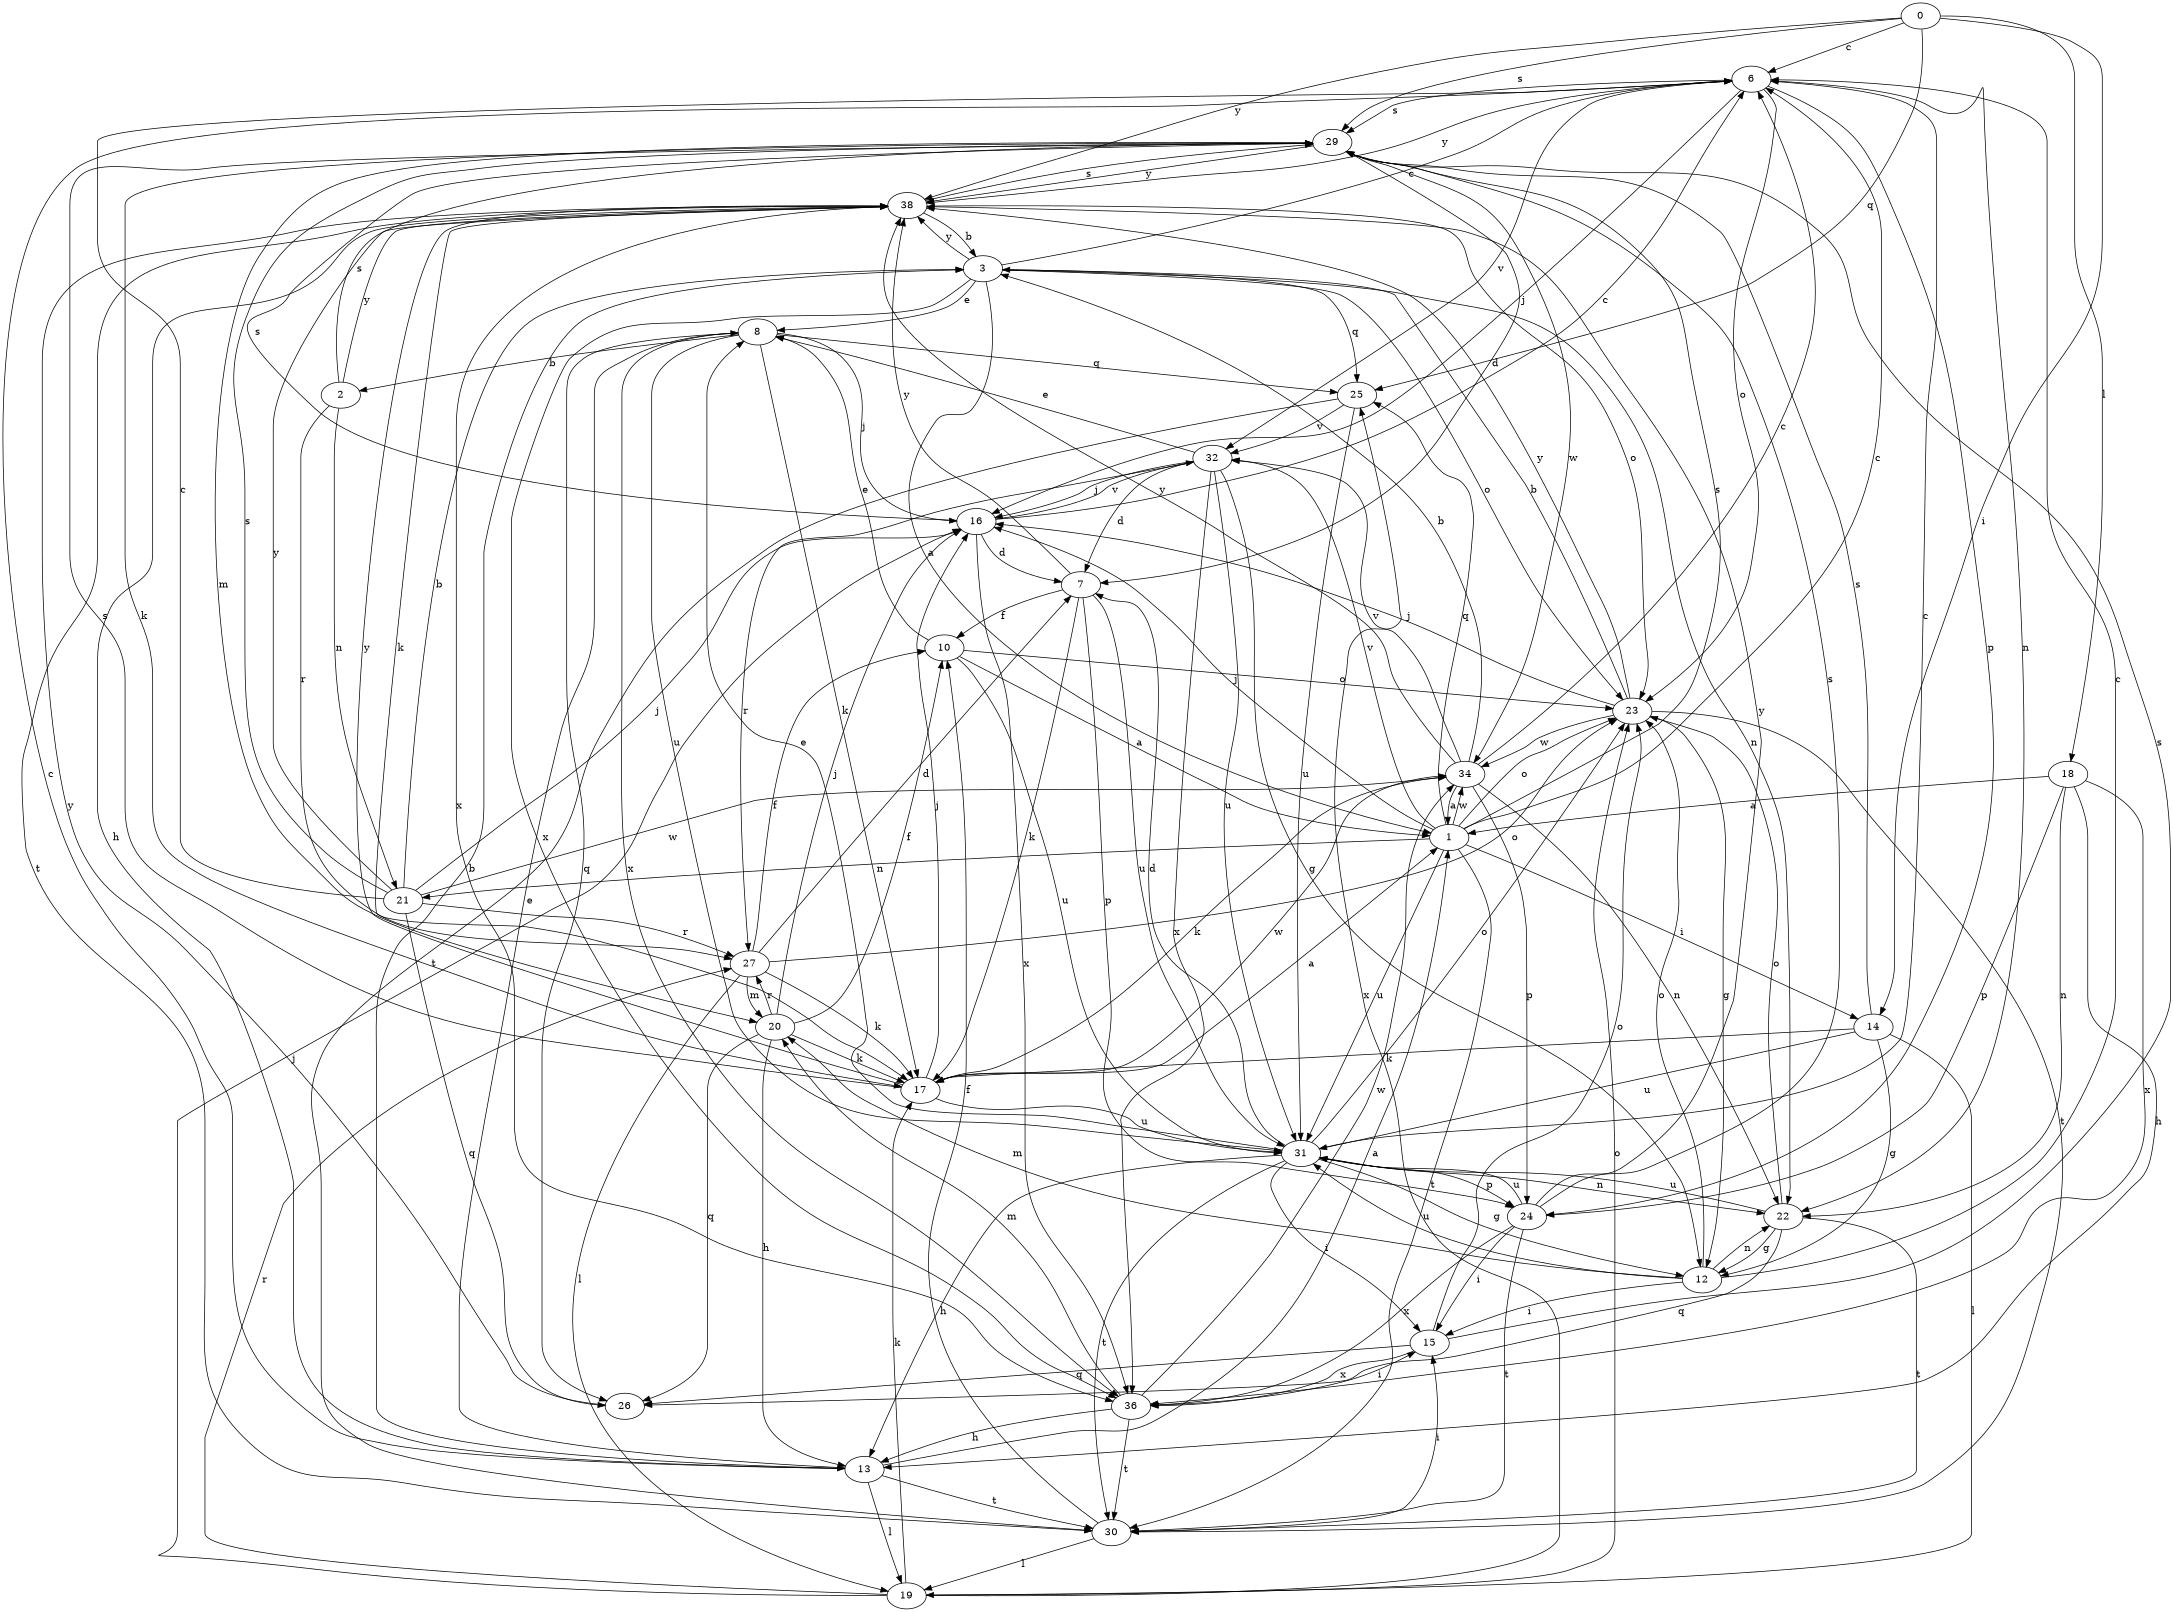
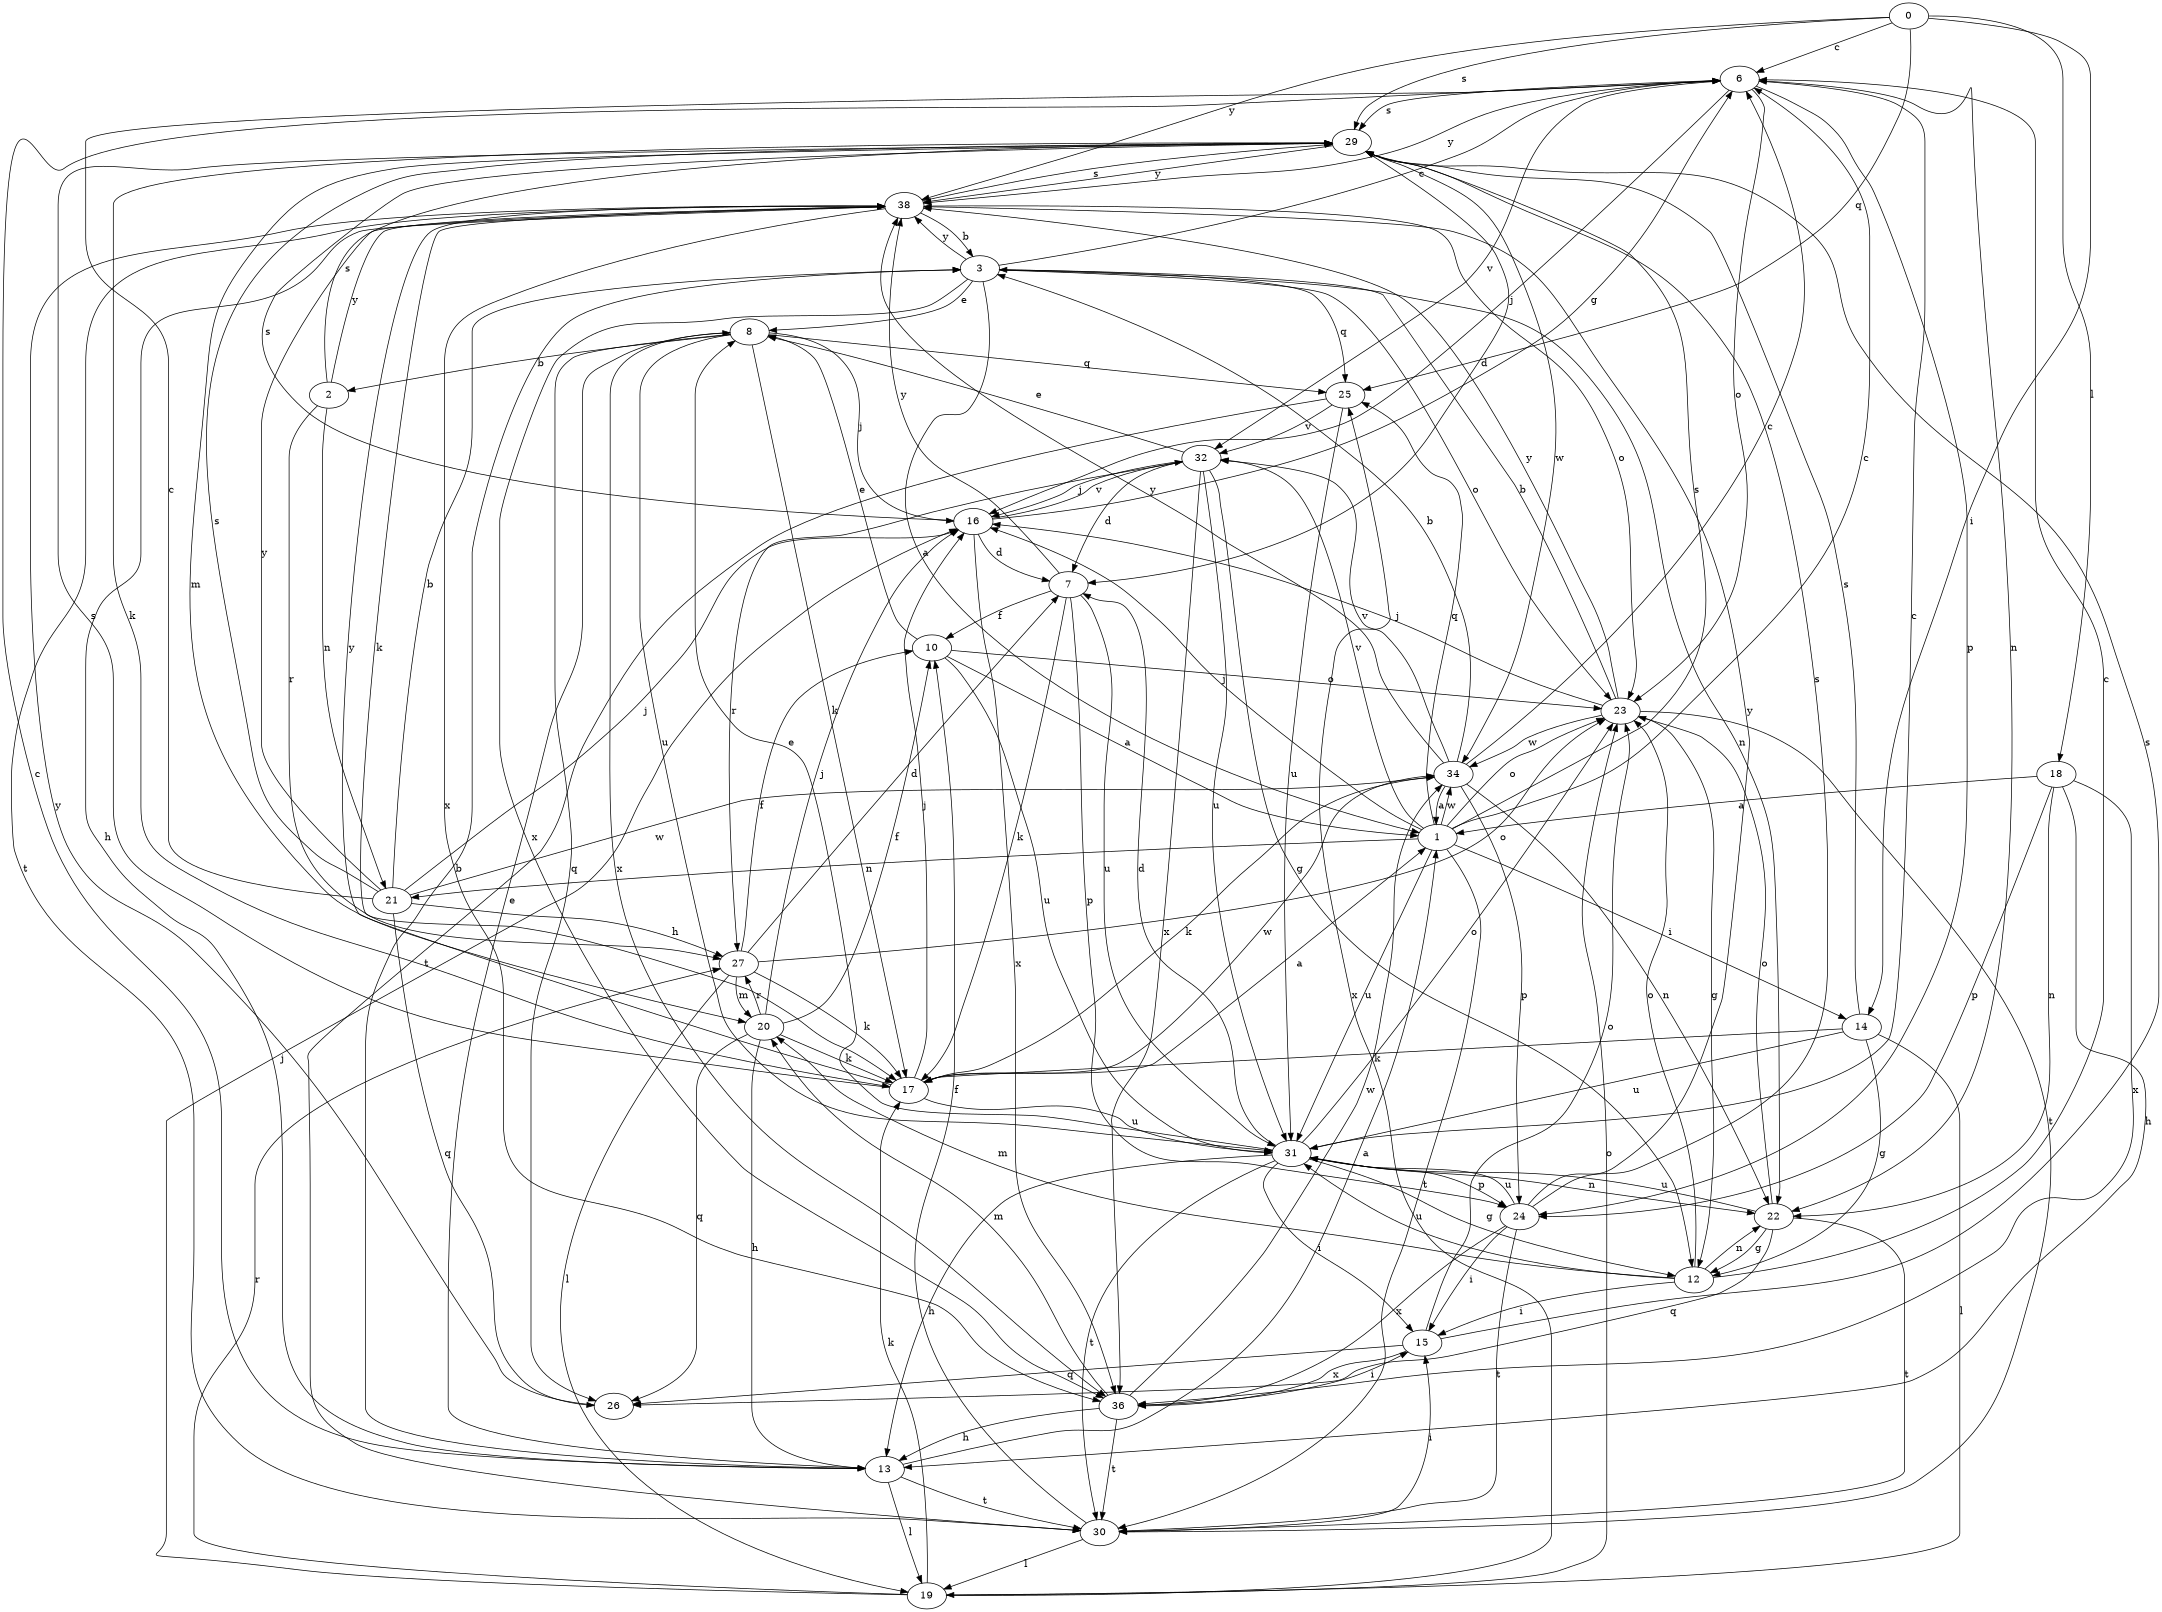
(1605, 300) -> (1594, 300)
(685, 932) -> (676, 932)
